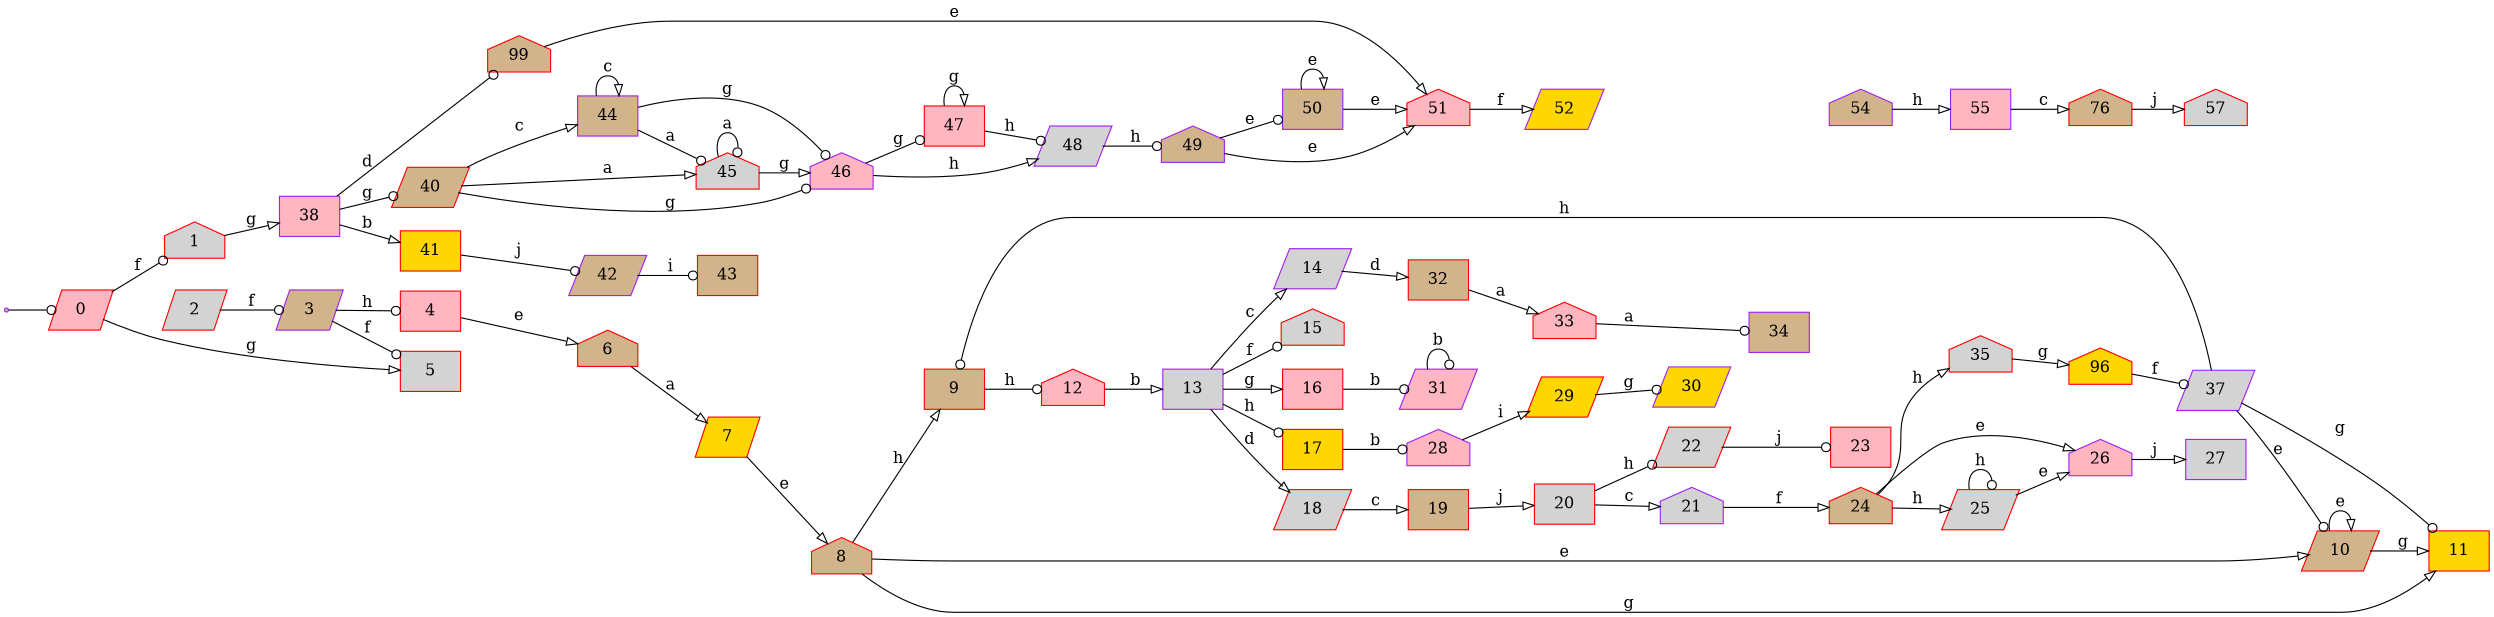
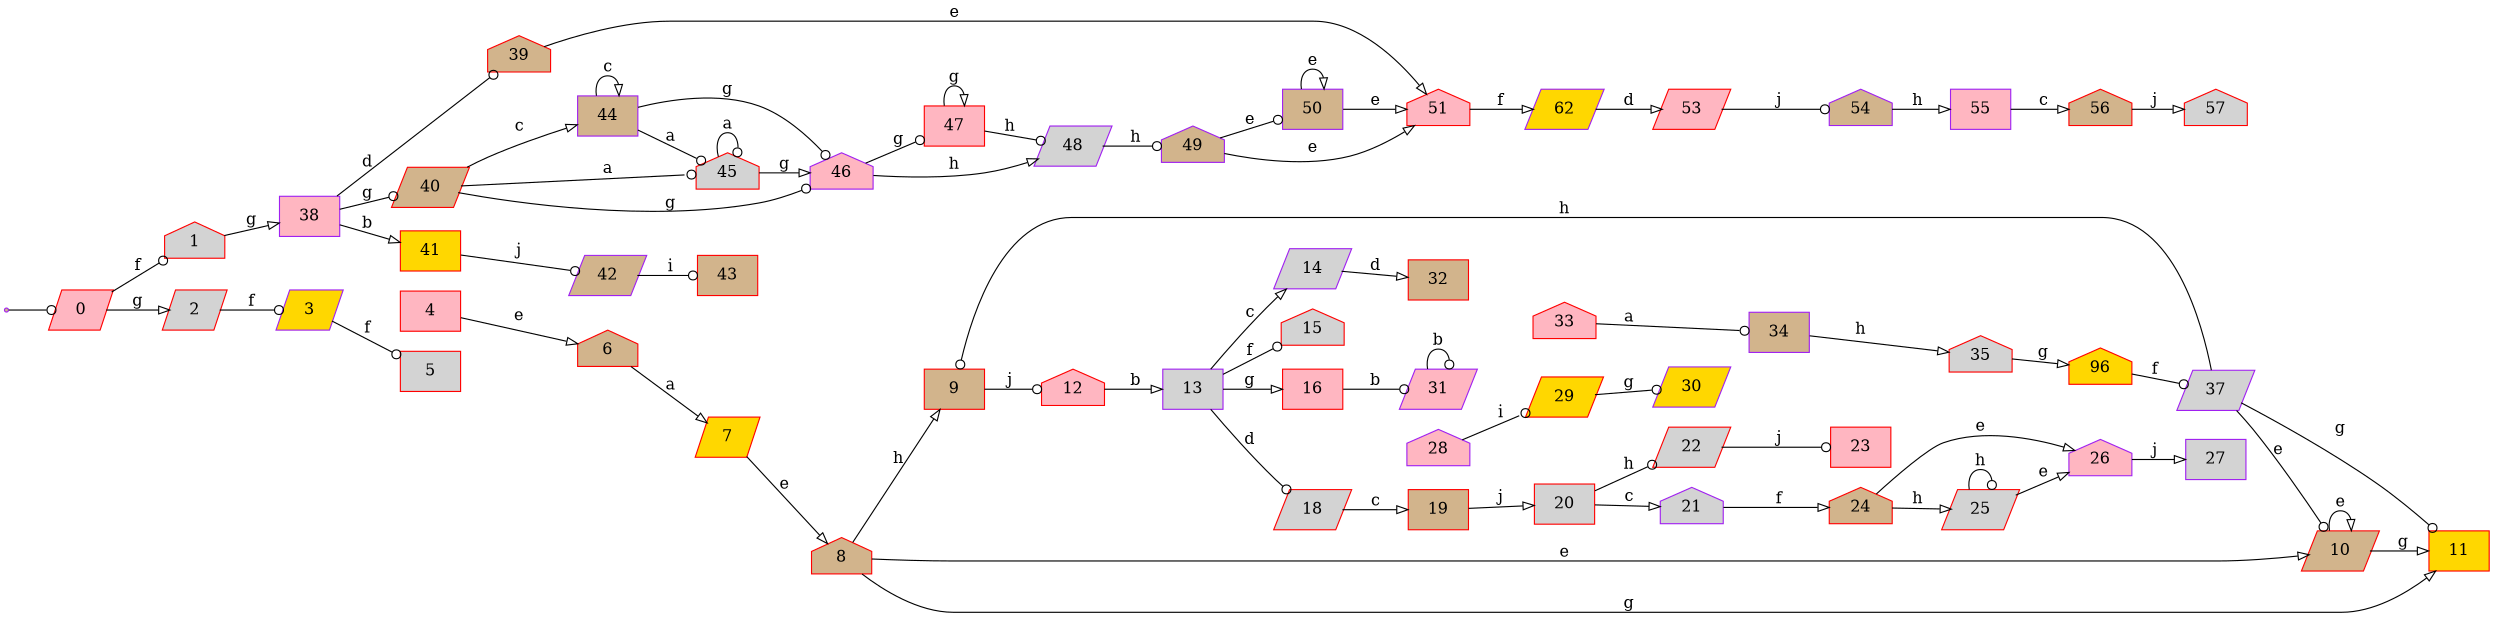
(519, 56) -> (519, 56)
(1565, 109) -> (1565, 109)
none -> (1692, 109)
(2100, 109) -> (2100, 109)
(573, 180) -> (573, 180)
(1498, 300) -> none
(310, 310) -> (310, 310)
(363, 311) -> none
(244, 355) -> (132, 310)
(1010, 381) -> (1010, 381)
(1491, 428) -> (1491, 428)
(1901, 430) -> (1874, 343)
(1246, 449) -> (1246, 449)
(1313, 449) -> none
